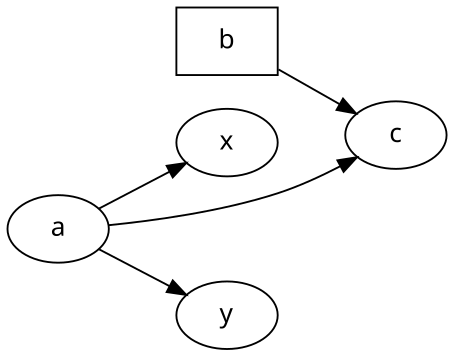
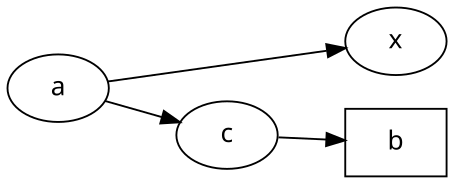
(309, 87) -> (302, 138)
(227, 315) -> none
